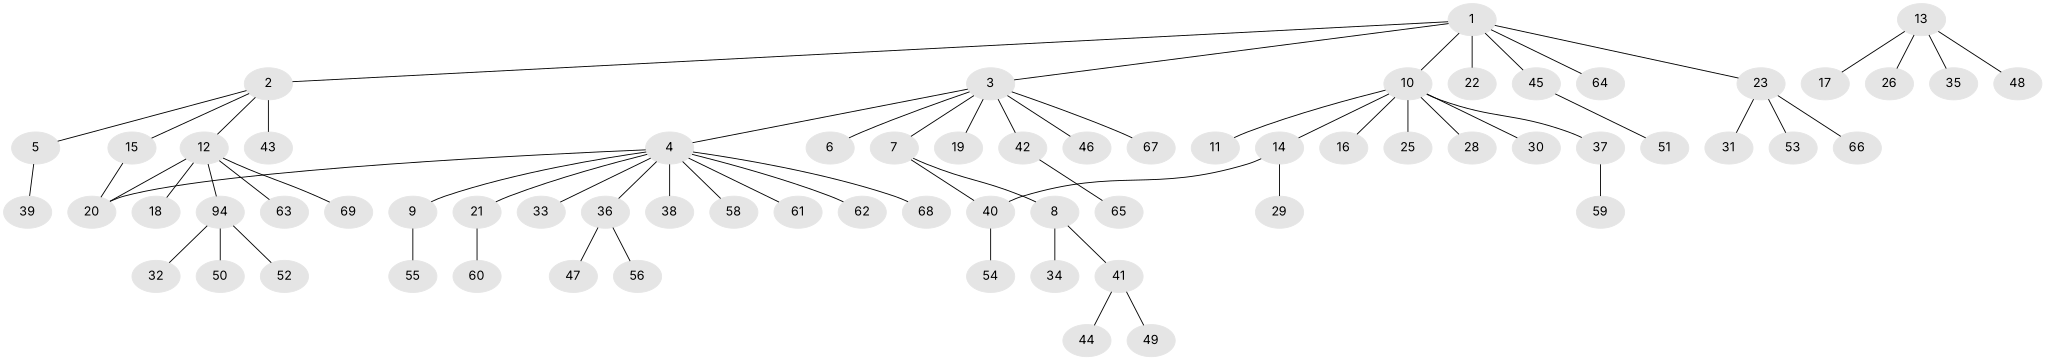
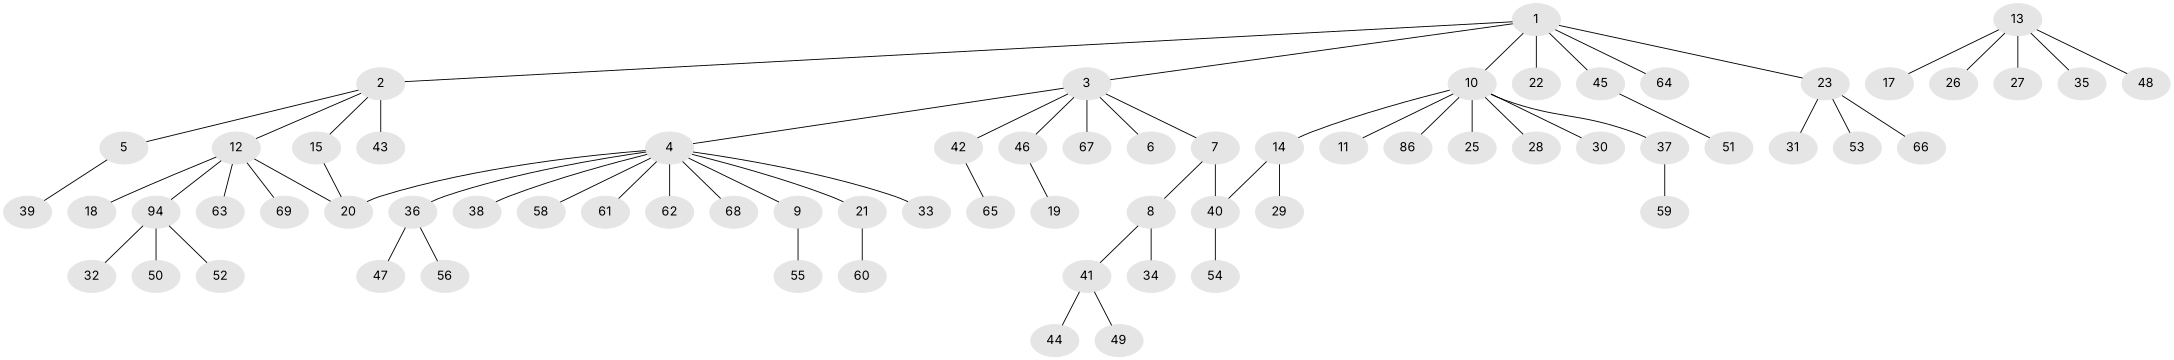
none -> (2018, 84)
(975, 116) -> (1039, 180)
(1344, 148) -> (1408, 148)
